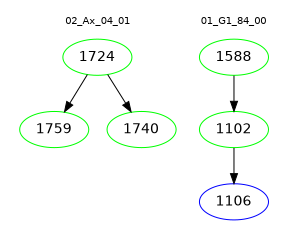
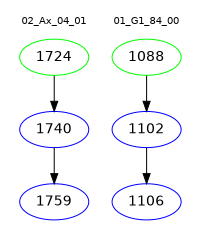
(234, 57) -> (147, 57)
(79, 89) -> (54, 161)
(54, 130) -> (54, 202)
(142, 130) -> (54, 130)
(234, 130) -> (147, 130)
